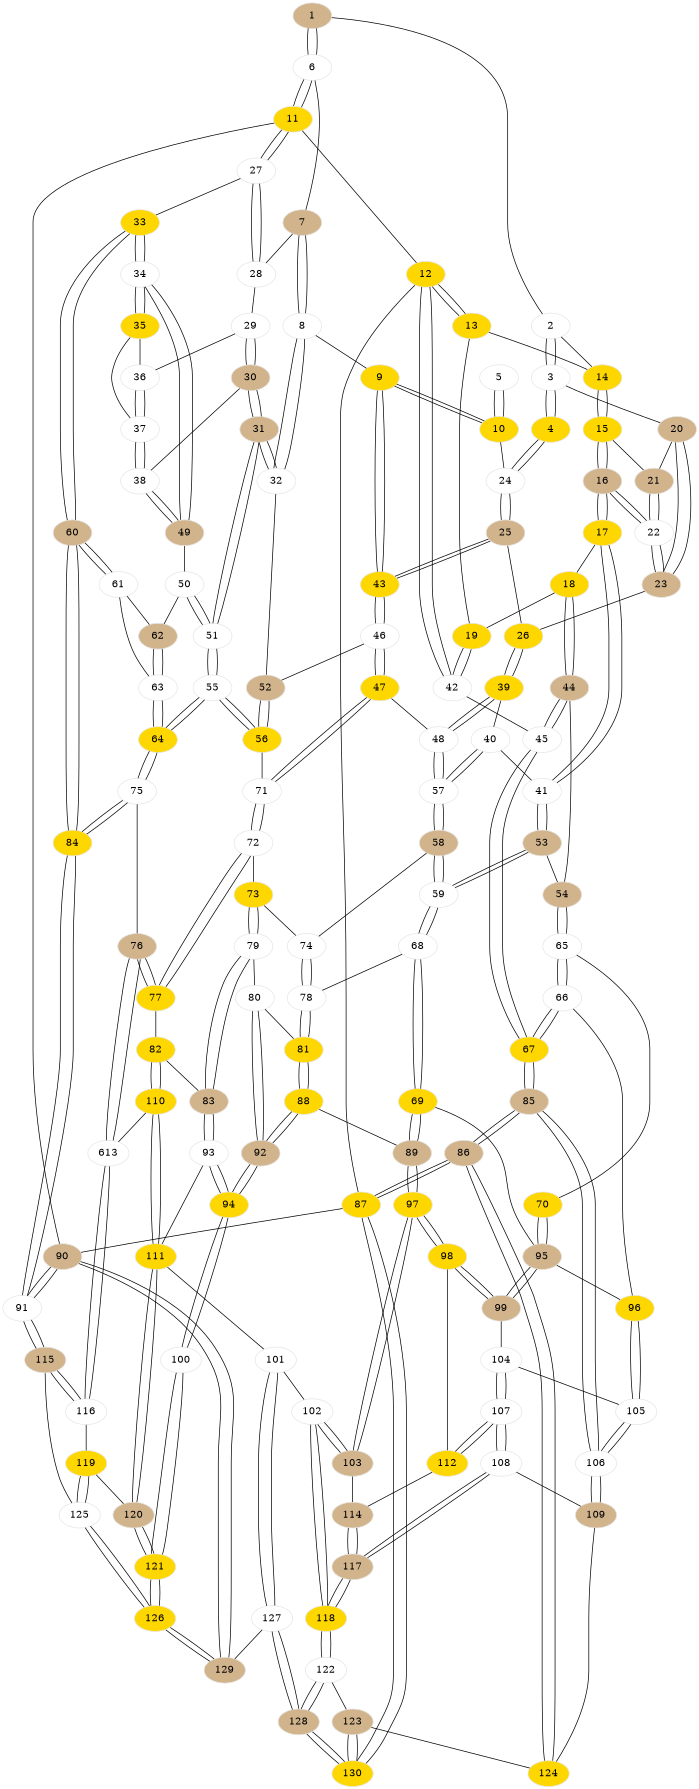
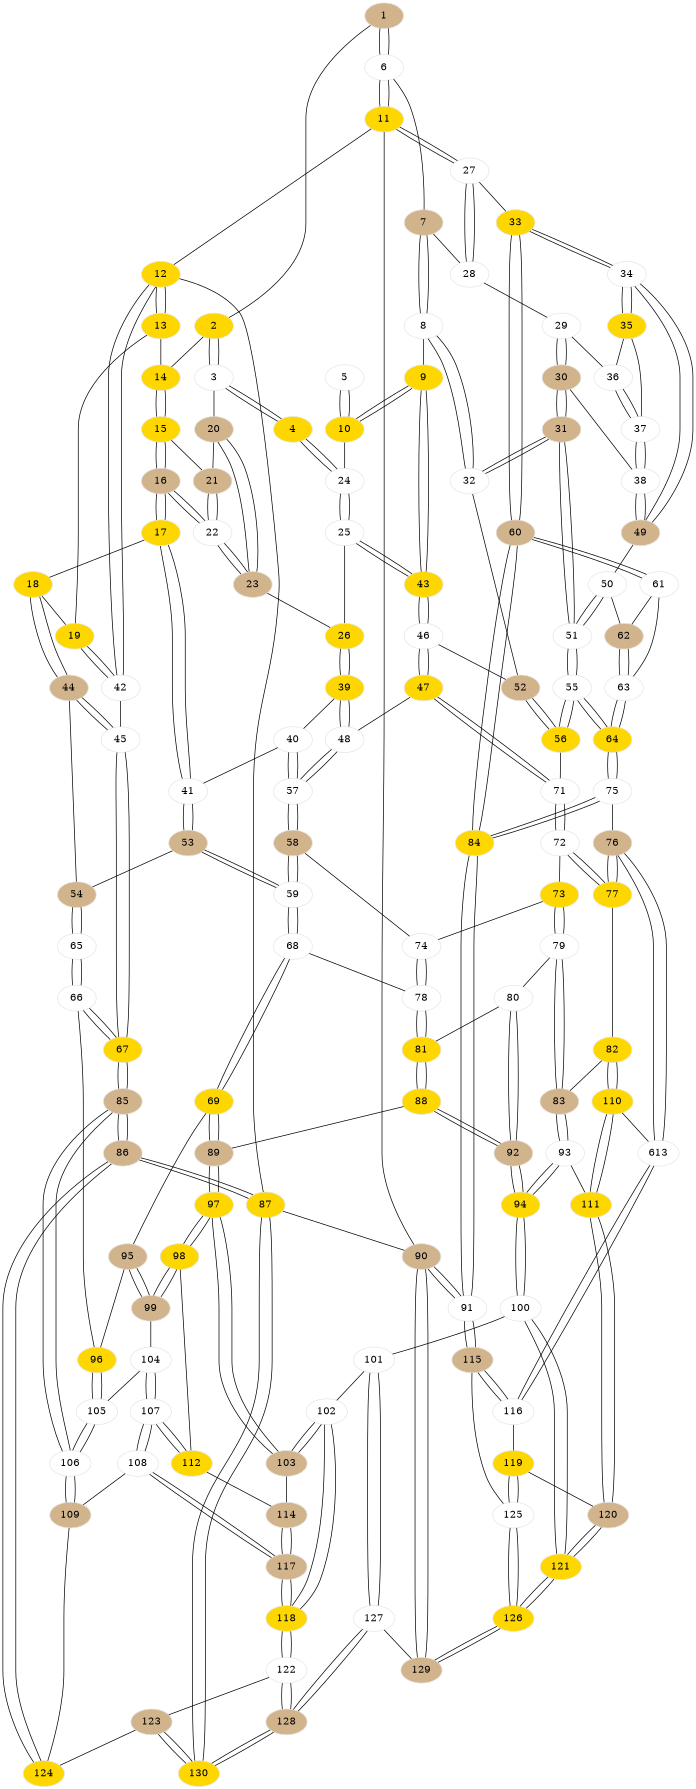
(551, 326) -> (214, 326)
(506, 533) -> (345, 533)
(543, 1205) -> none
(216, 1308) -> (449, 1337)
